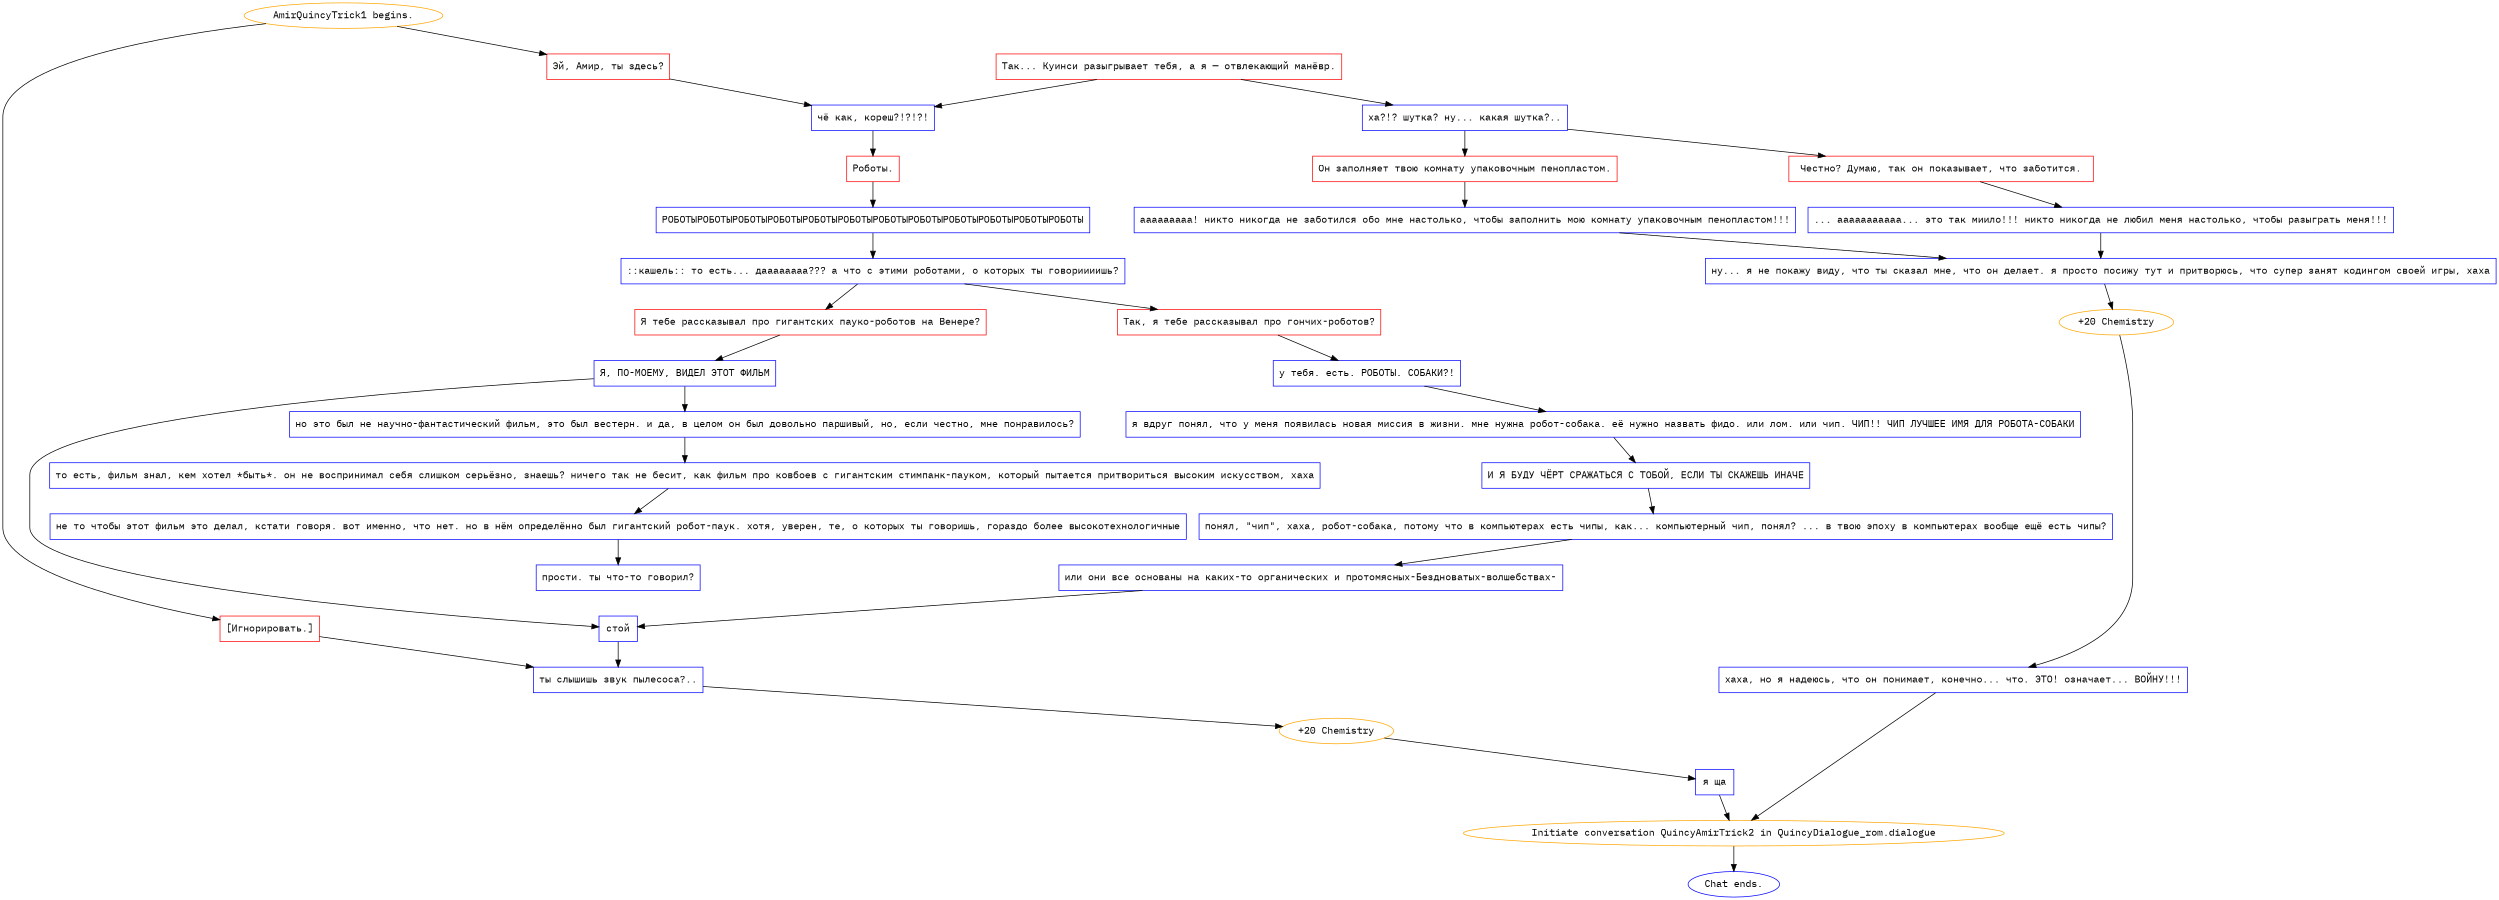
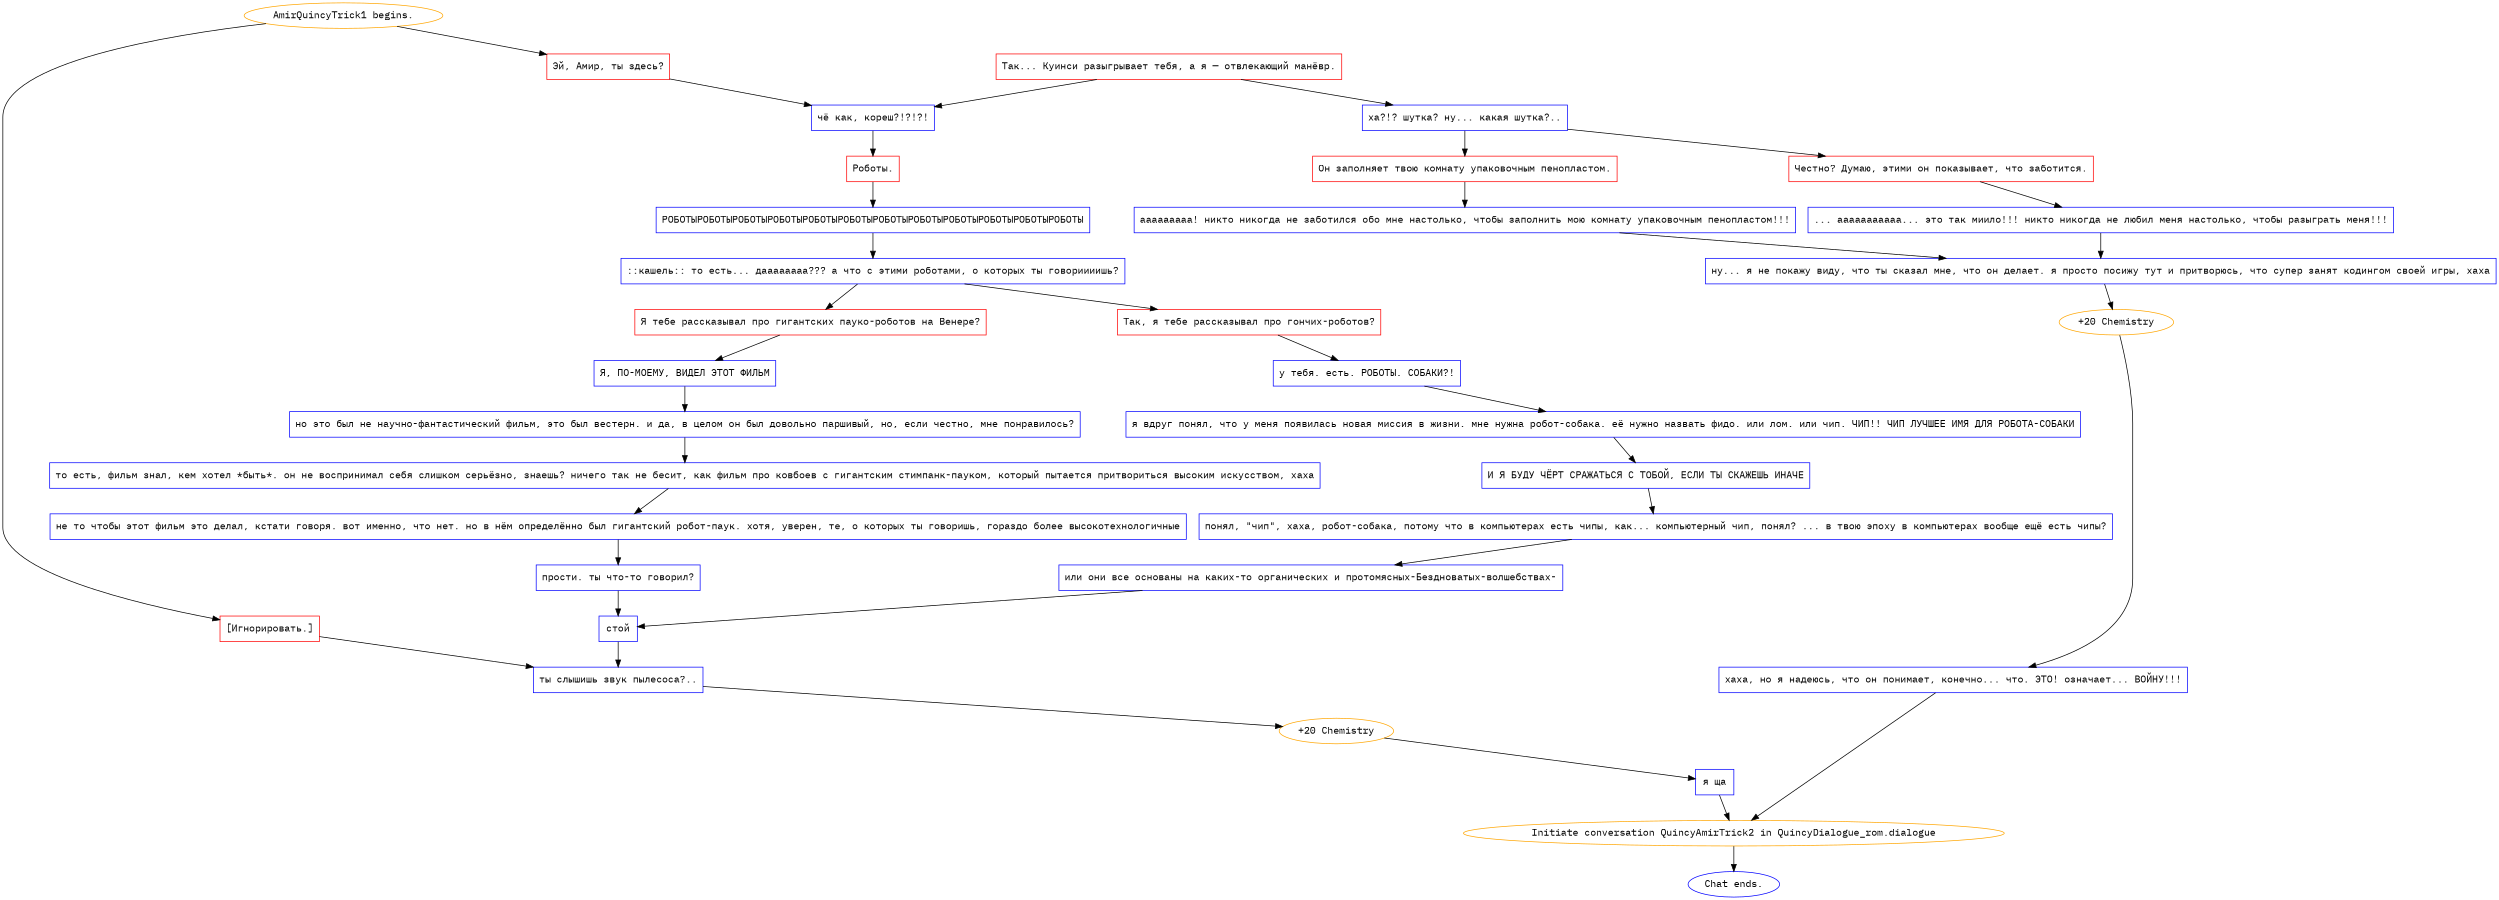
(1941, 169) -> (1941, 169)
(30, 500) -> (618, 600)
